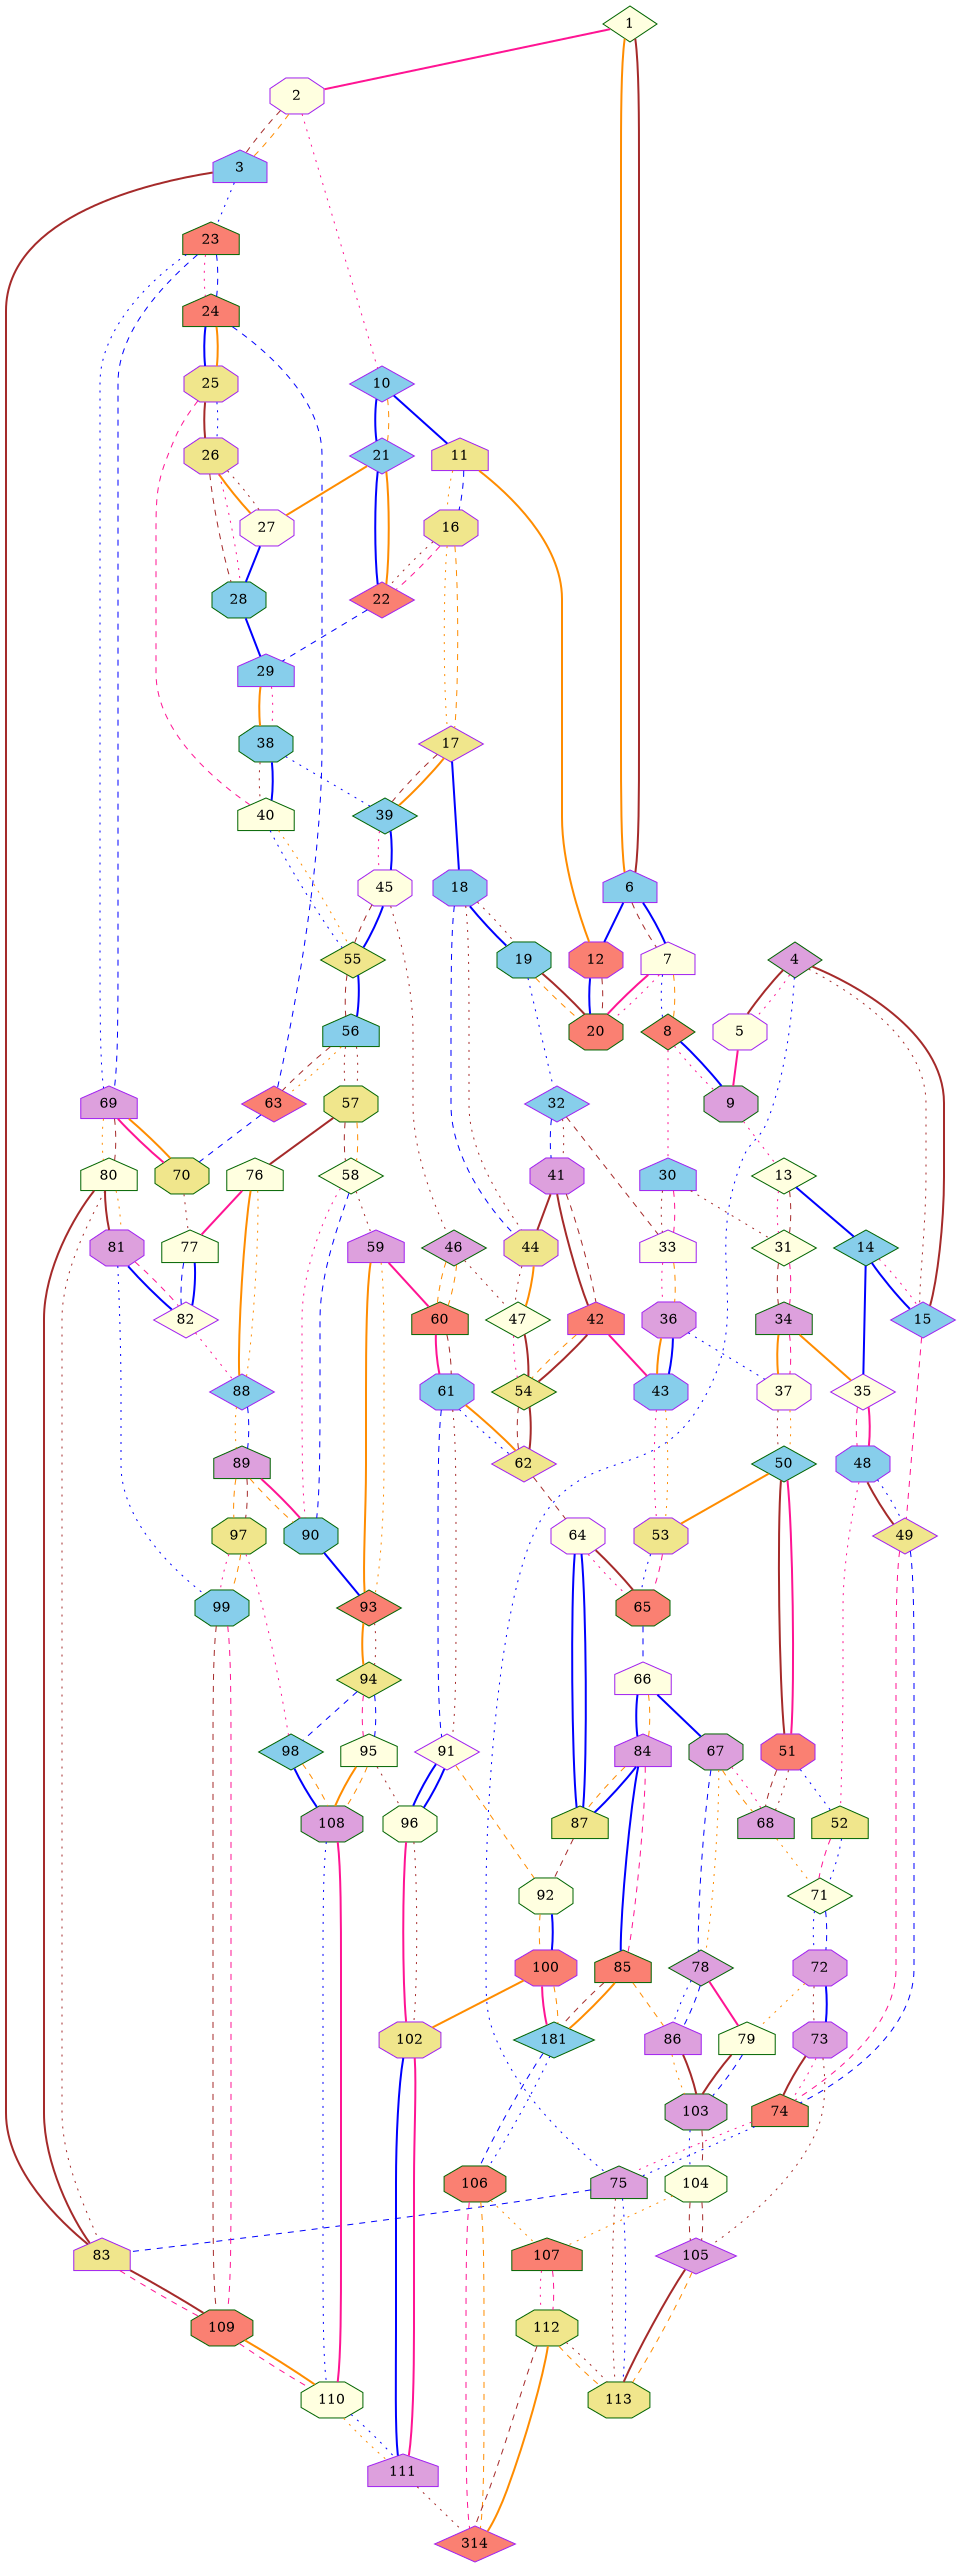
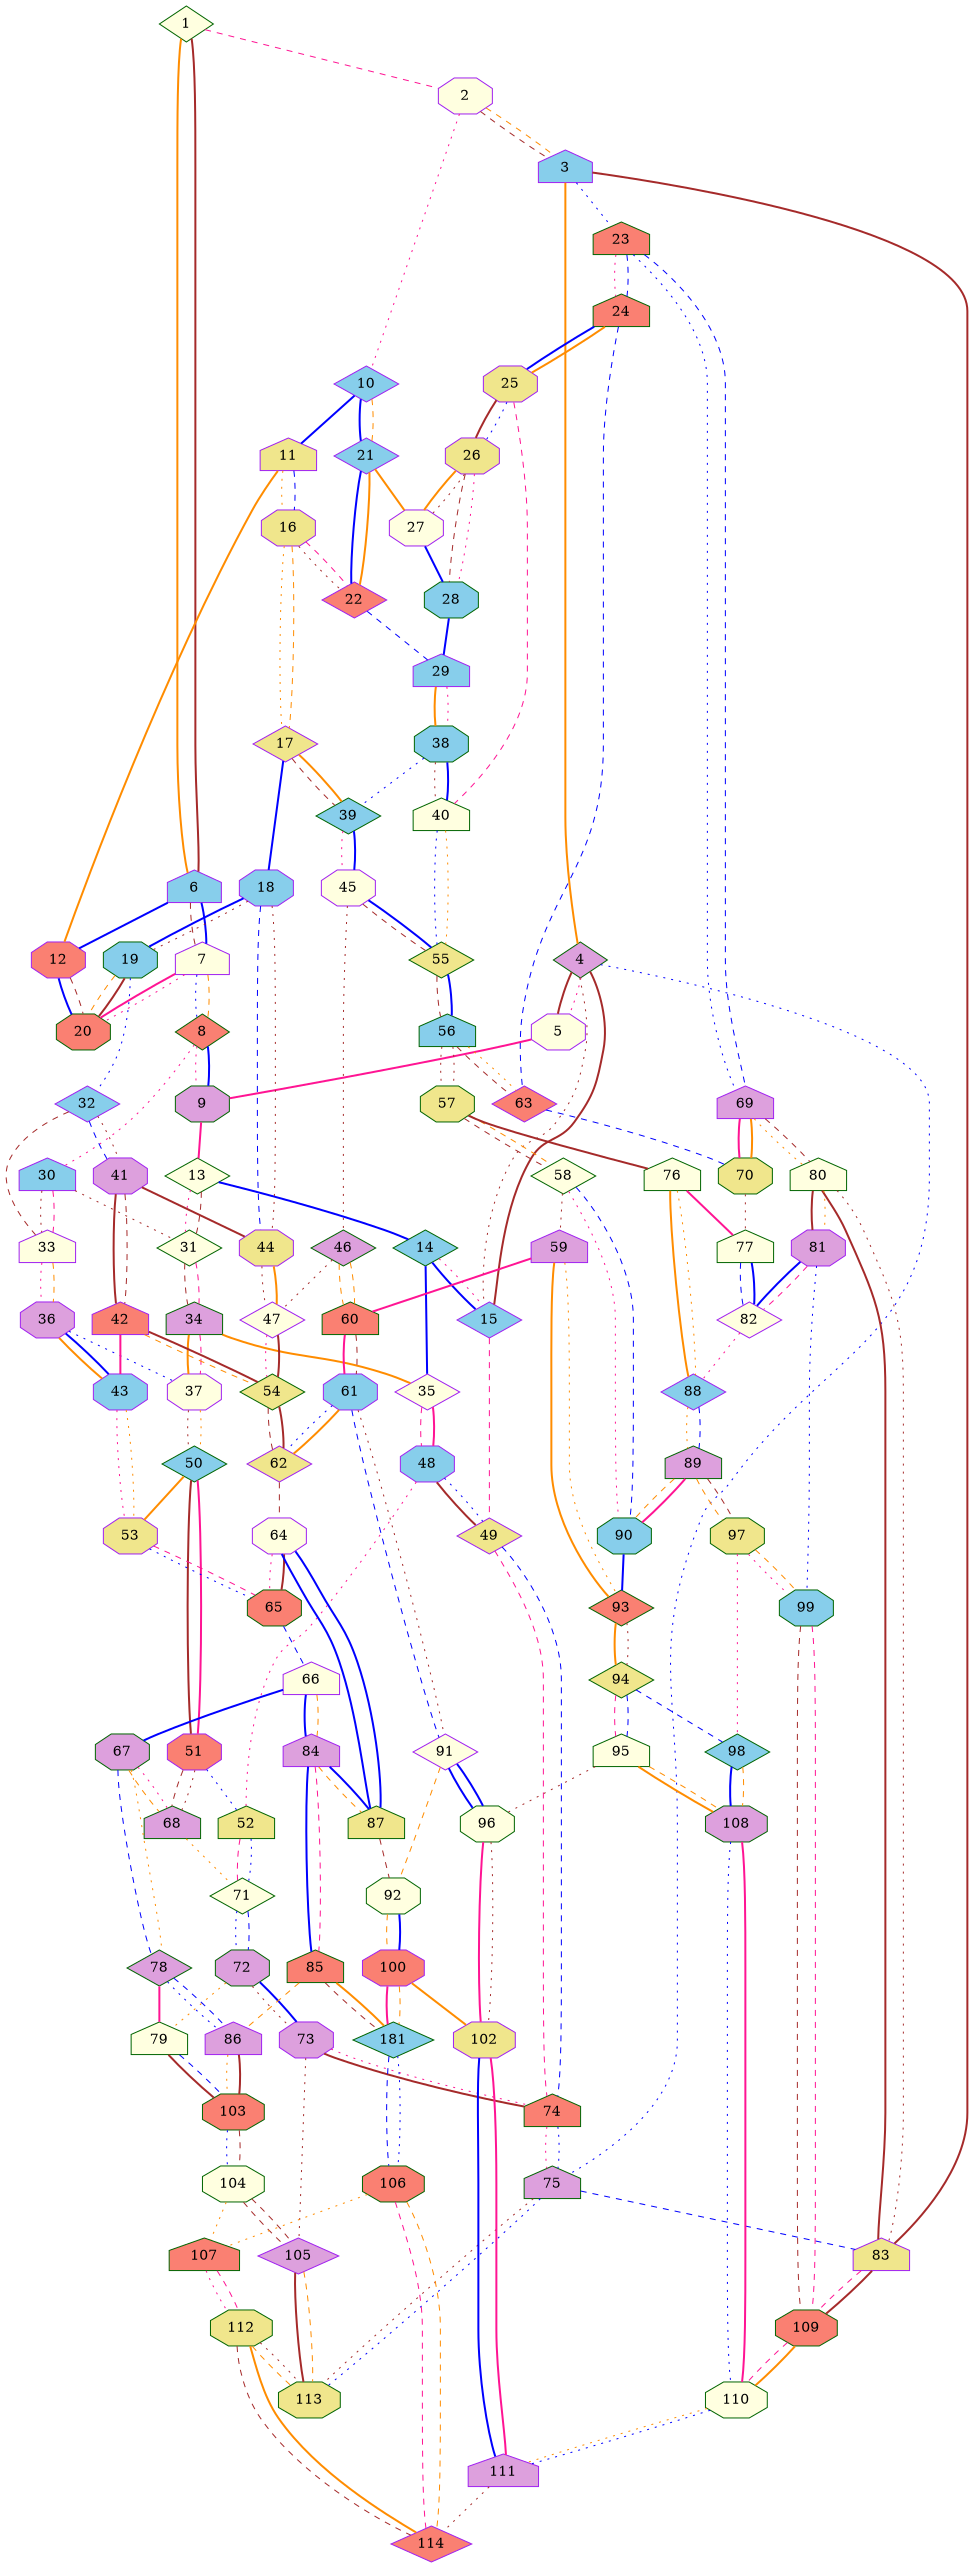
(467, 59) -> (322, 59)
none -> (565, 564)
(761, 1144) -> (200, 1140)
(518, 1320) -> (272, 1320)
(820, 1968) -> (242, 1968)
(696, 2112) -> (233, 2112)
(475, 2544) -> (431, 2544)
